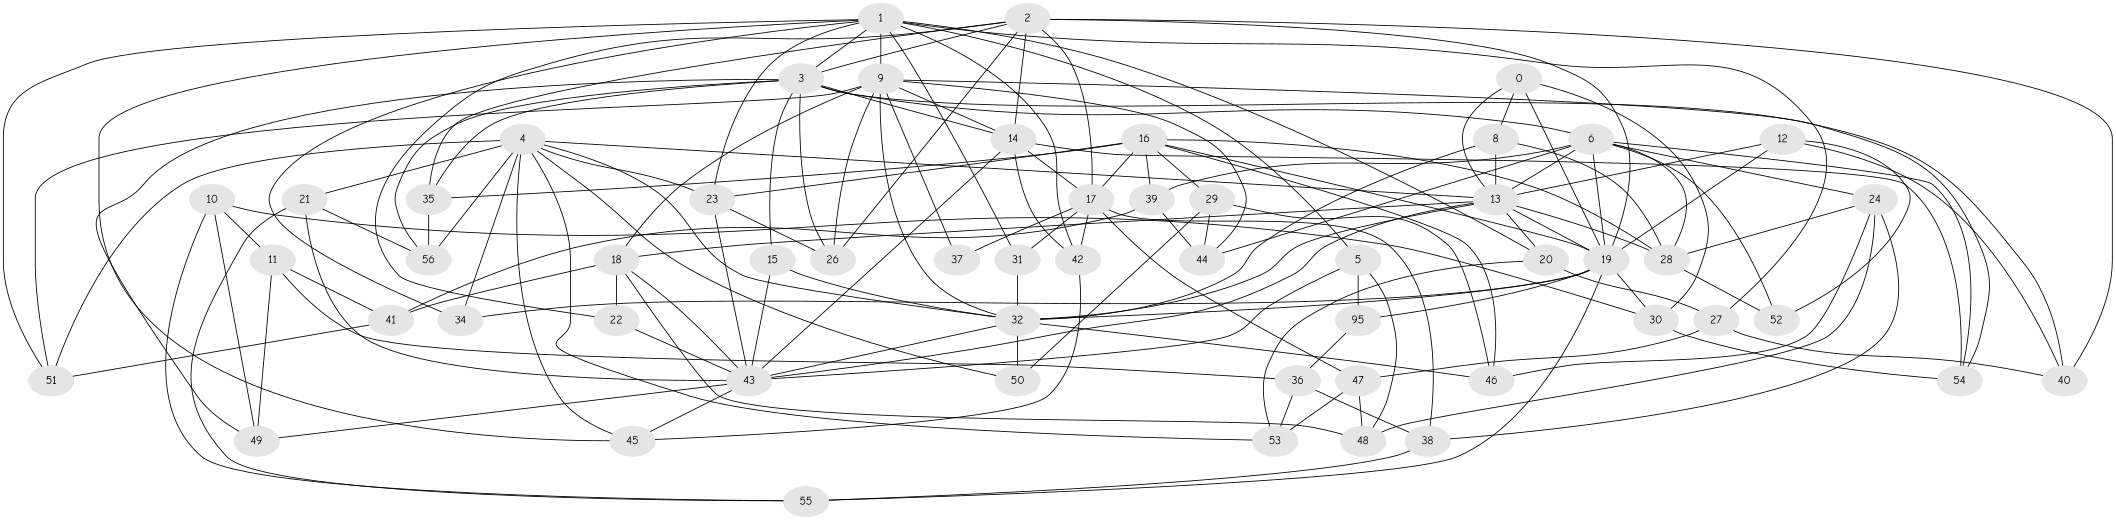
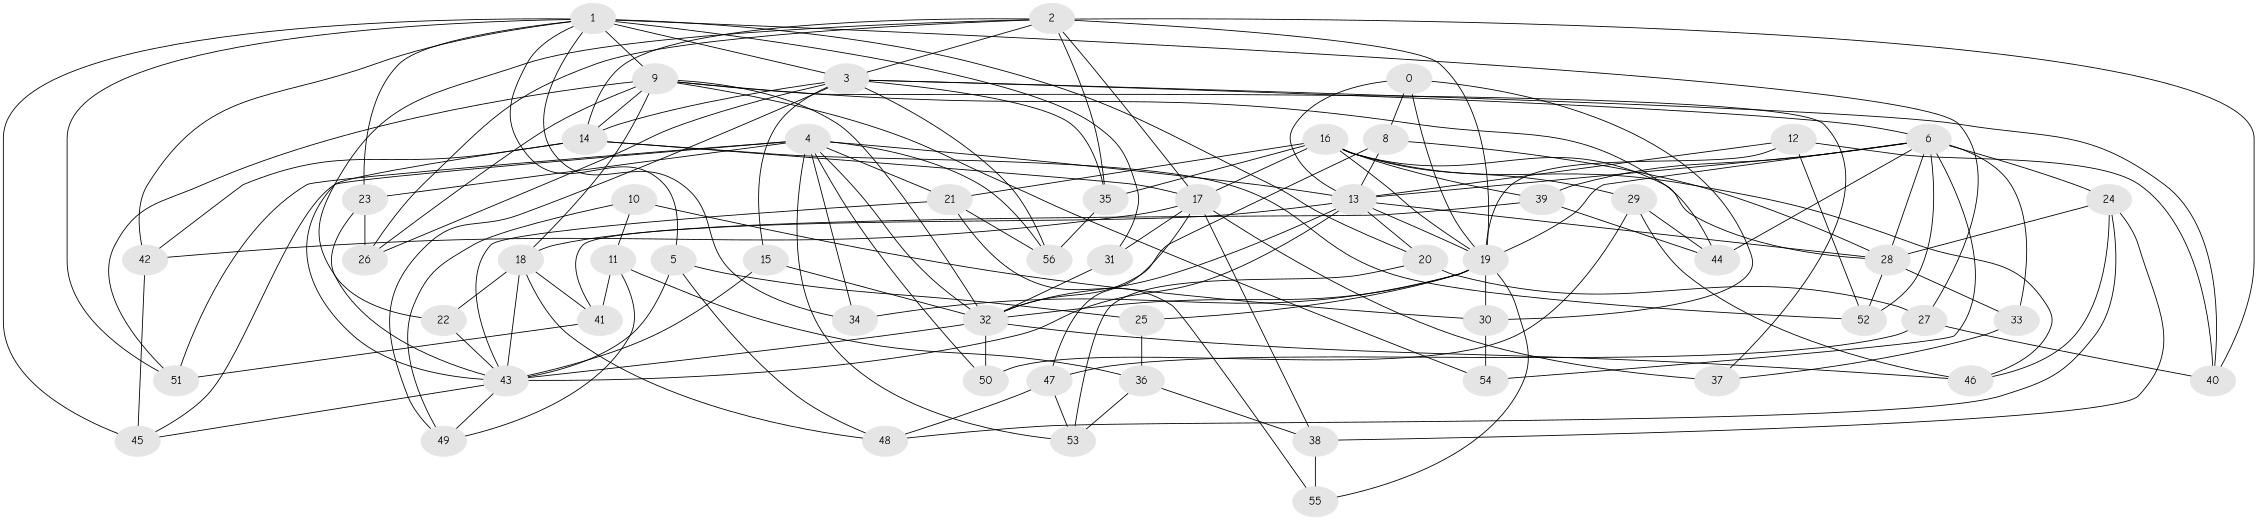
(1542, 161) -> (1236, 187)
(880, 177) -> (1162, 166)
(1358, 320) -> (1142, 320)
none -> (2017, 320)
(236, 470) -> none
